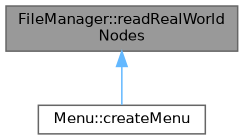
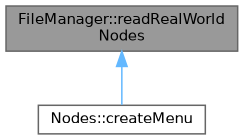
(122, 120) -> (122, 120)
